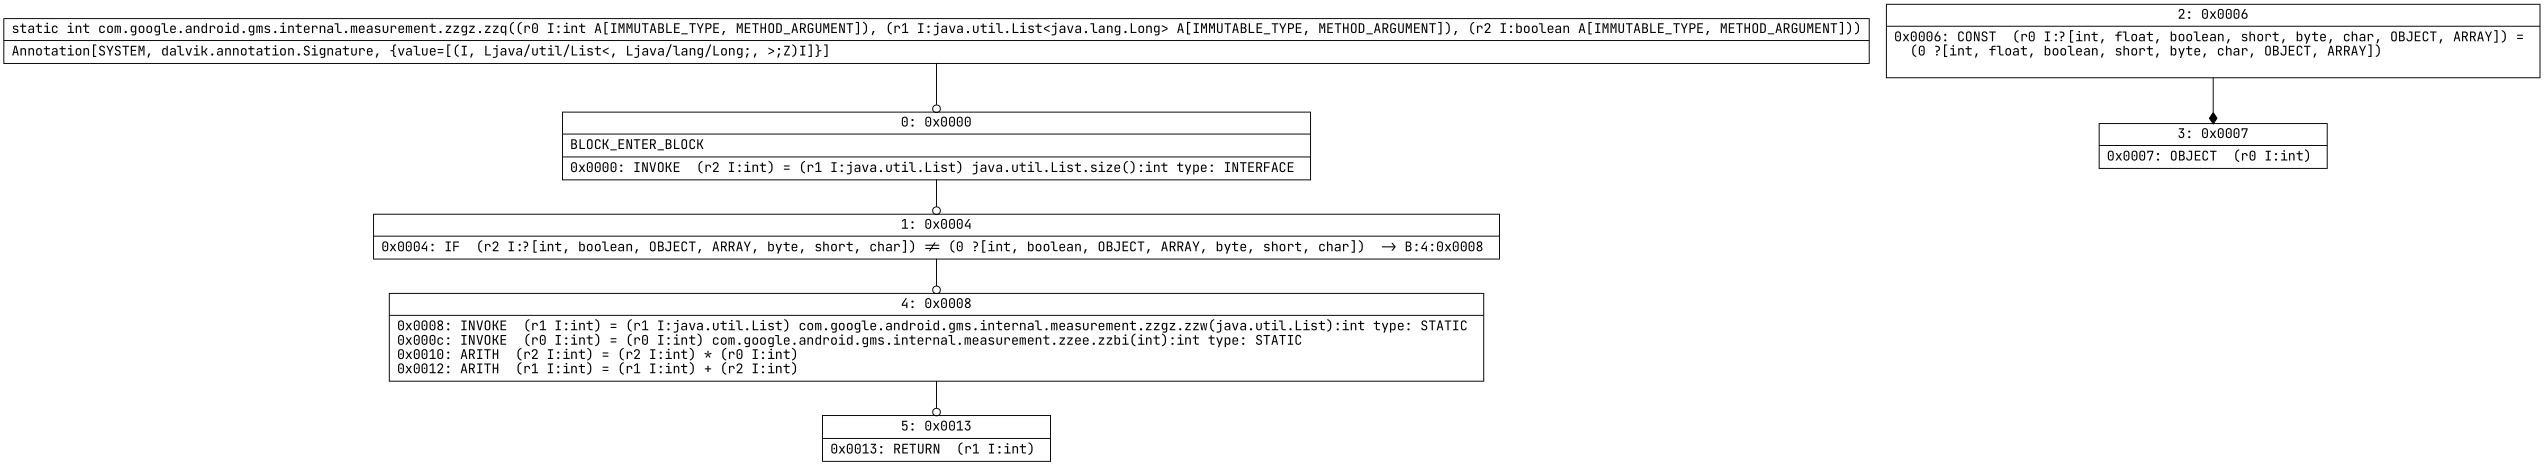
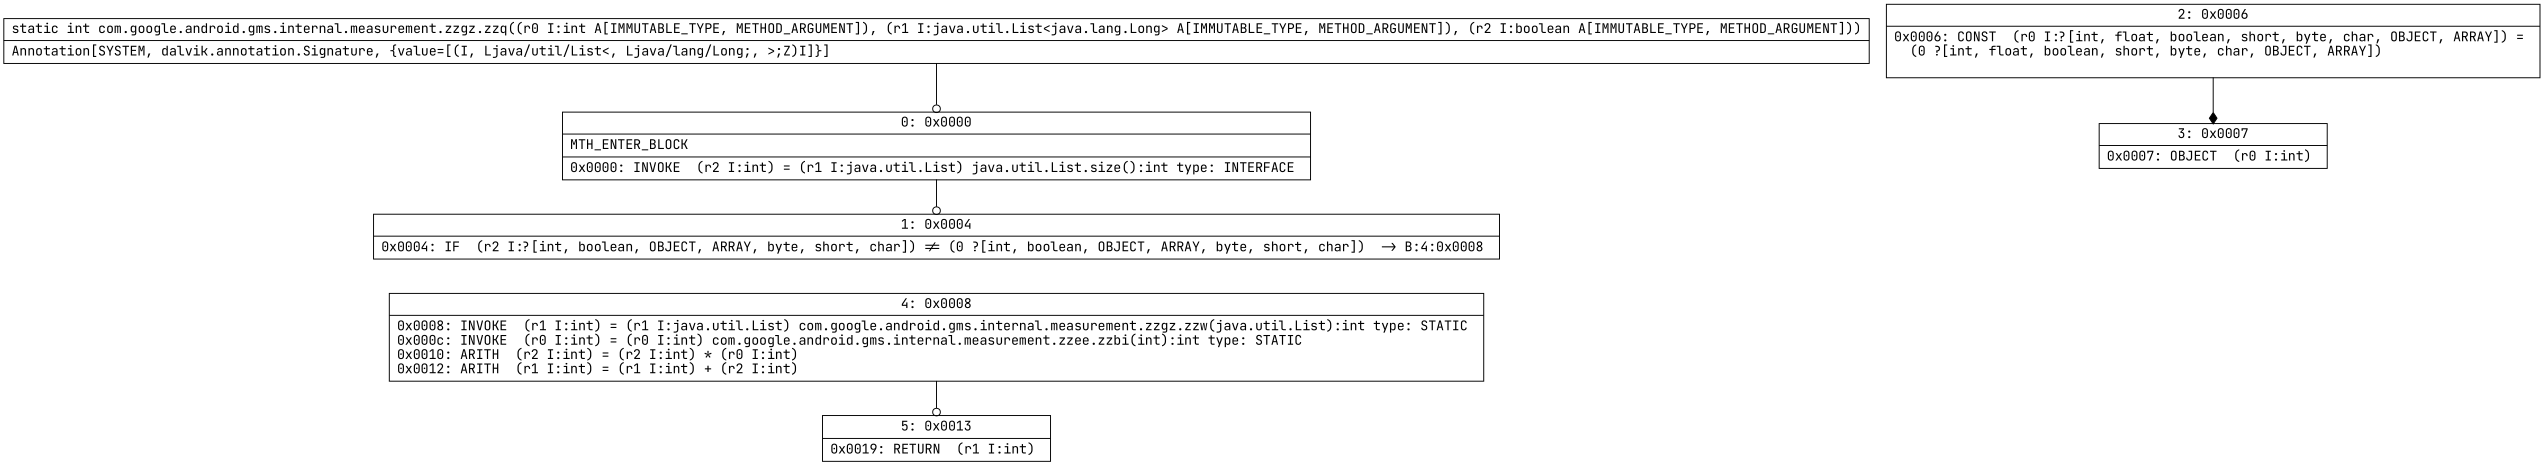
(637, 145) -> (629, 145)
(937, 272) -> none
(937, 449) -> (937, 449)
